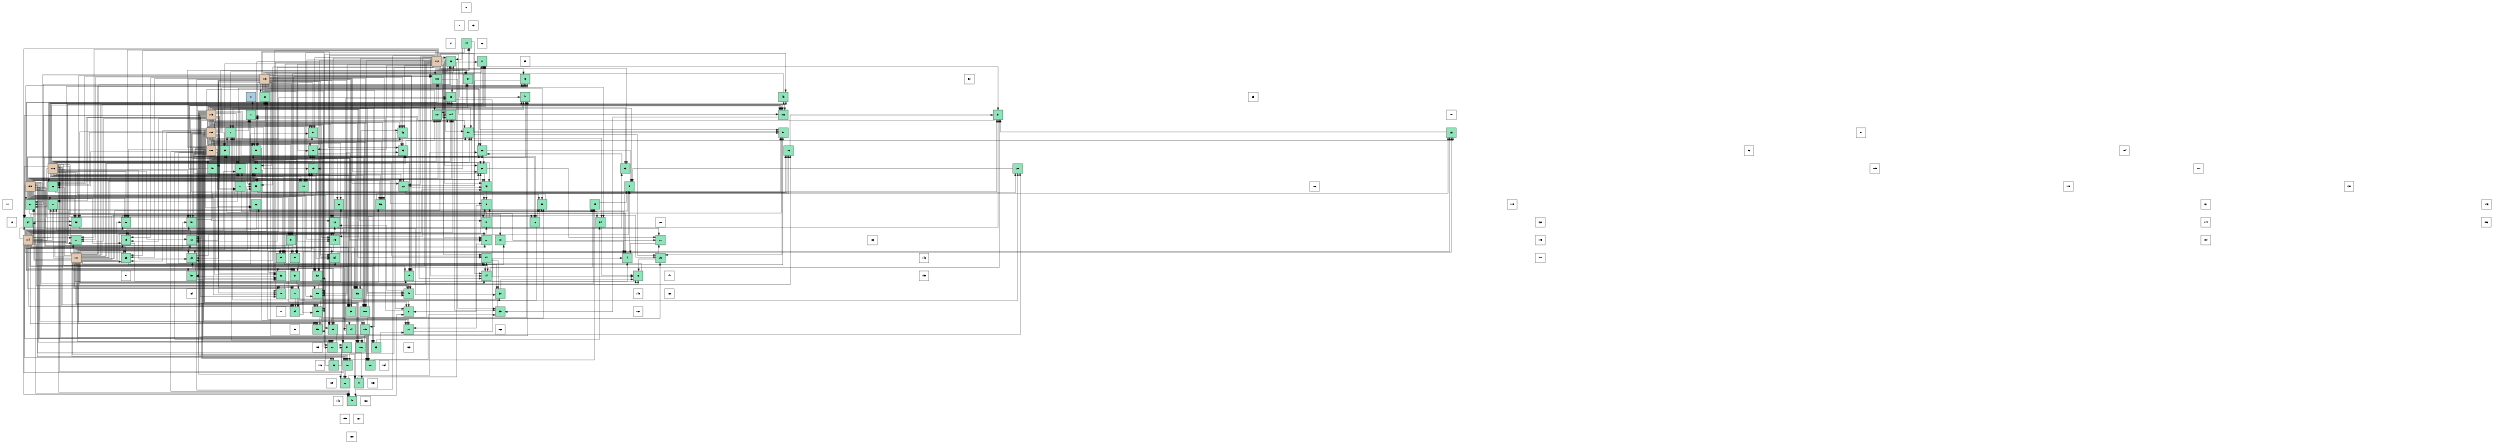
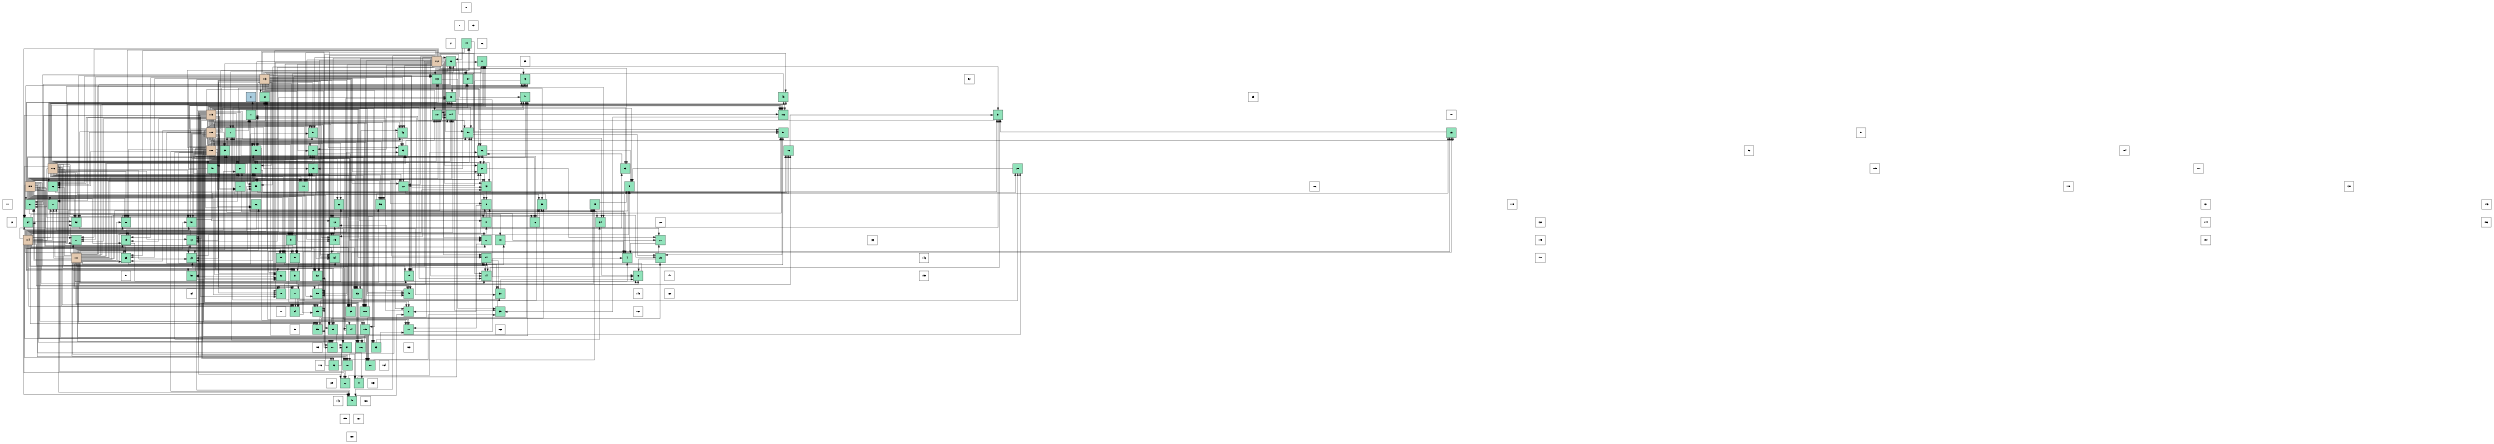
(36, 393) -> none
